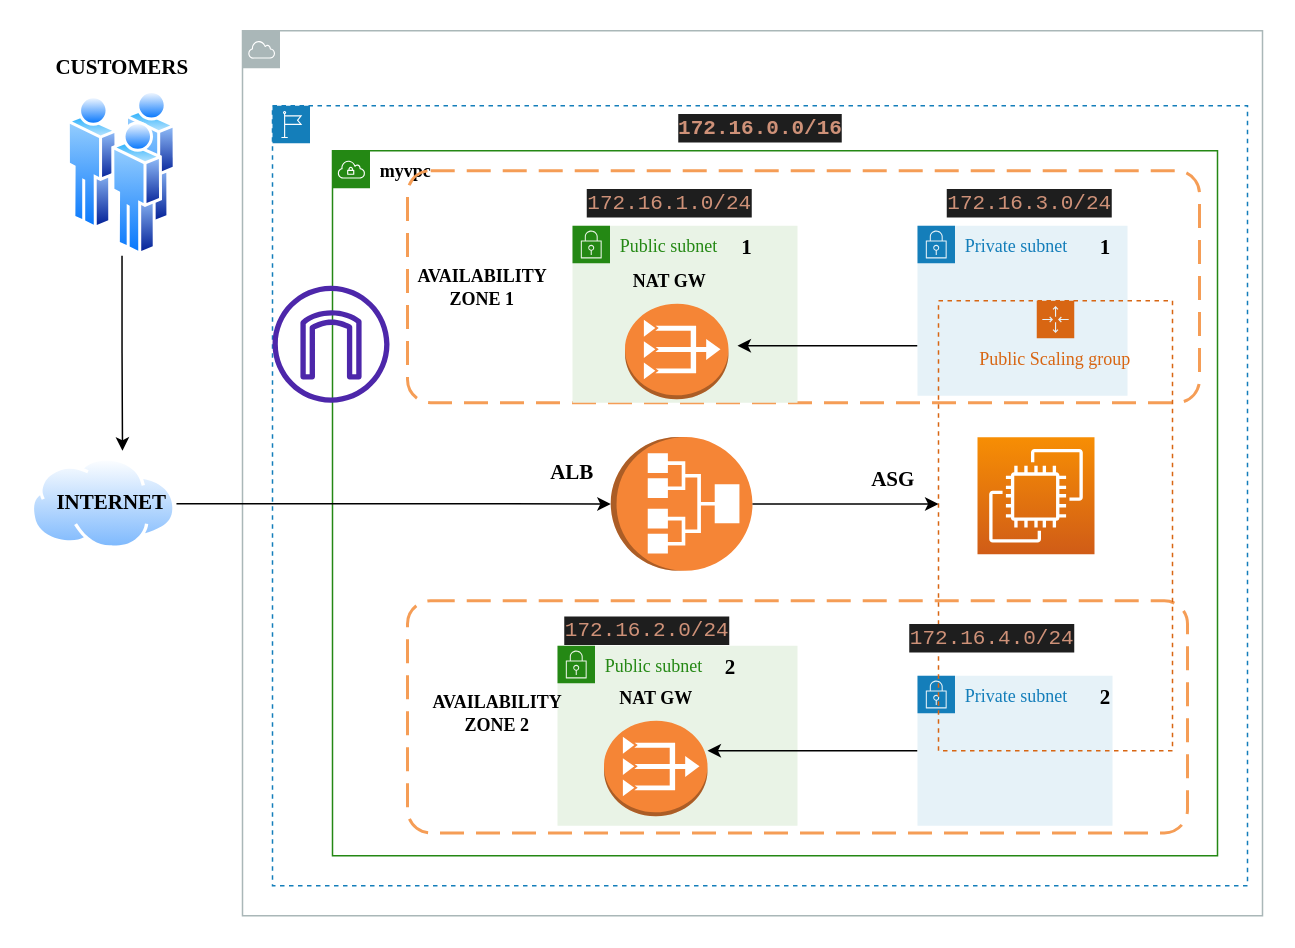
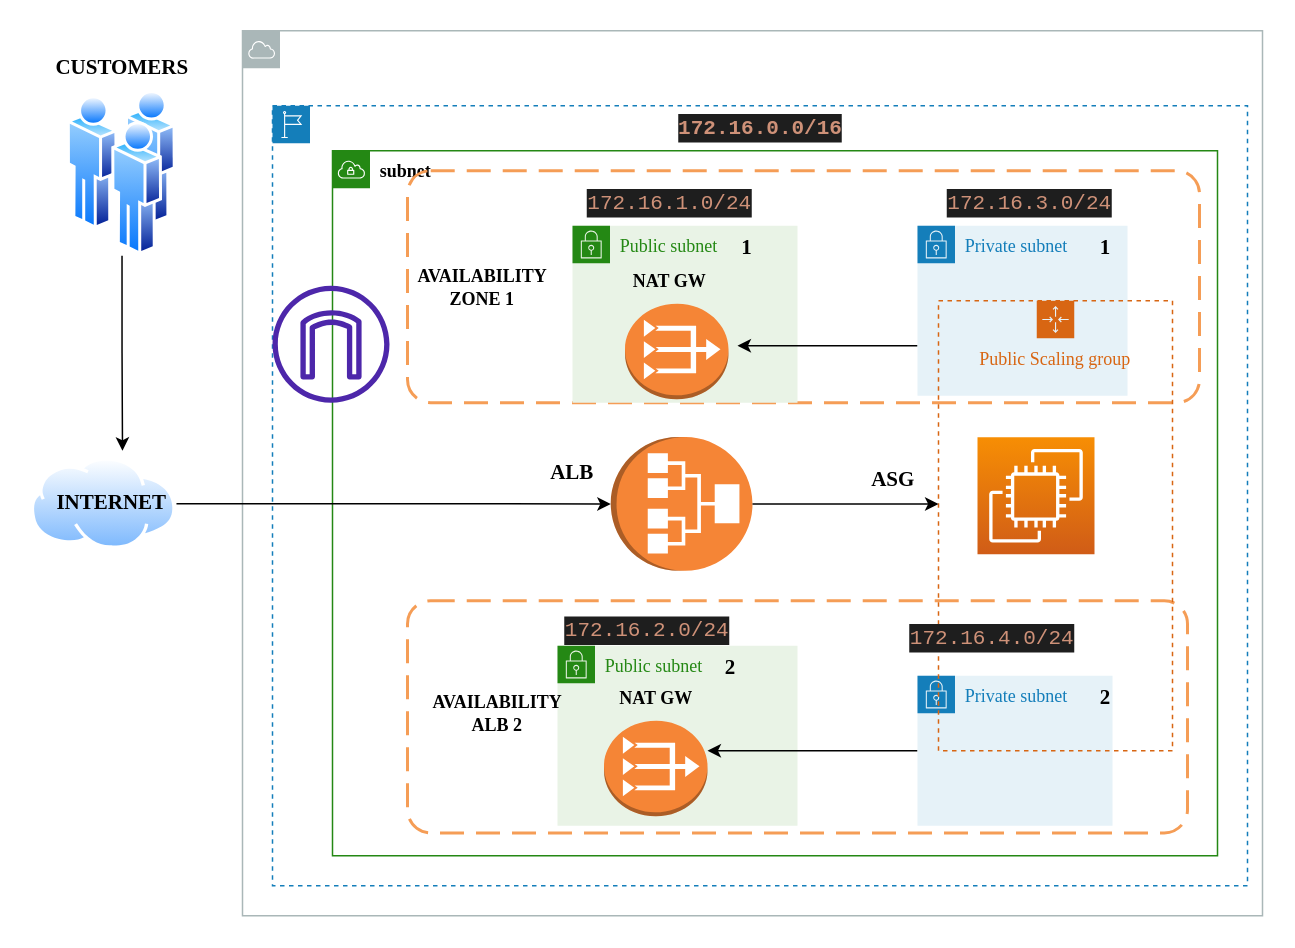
(405, 172) -> (410, 172)
(497, 713) -> (497, 713)
